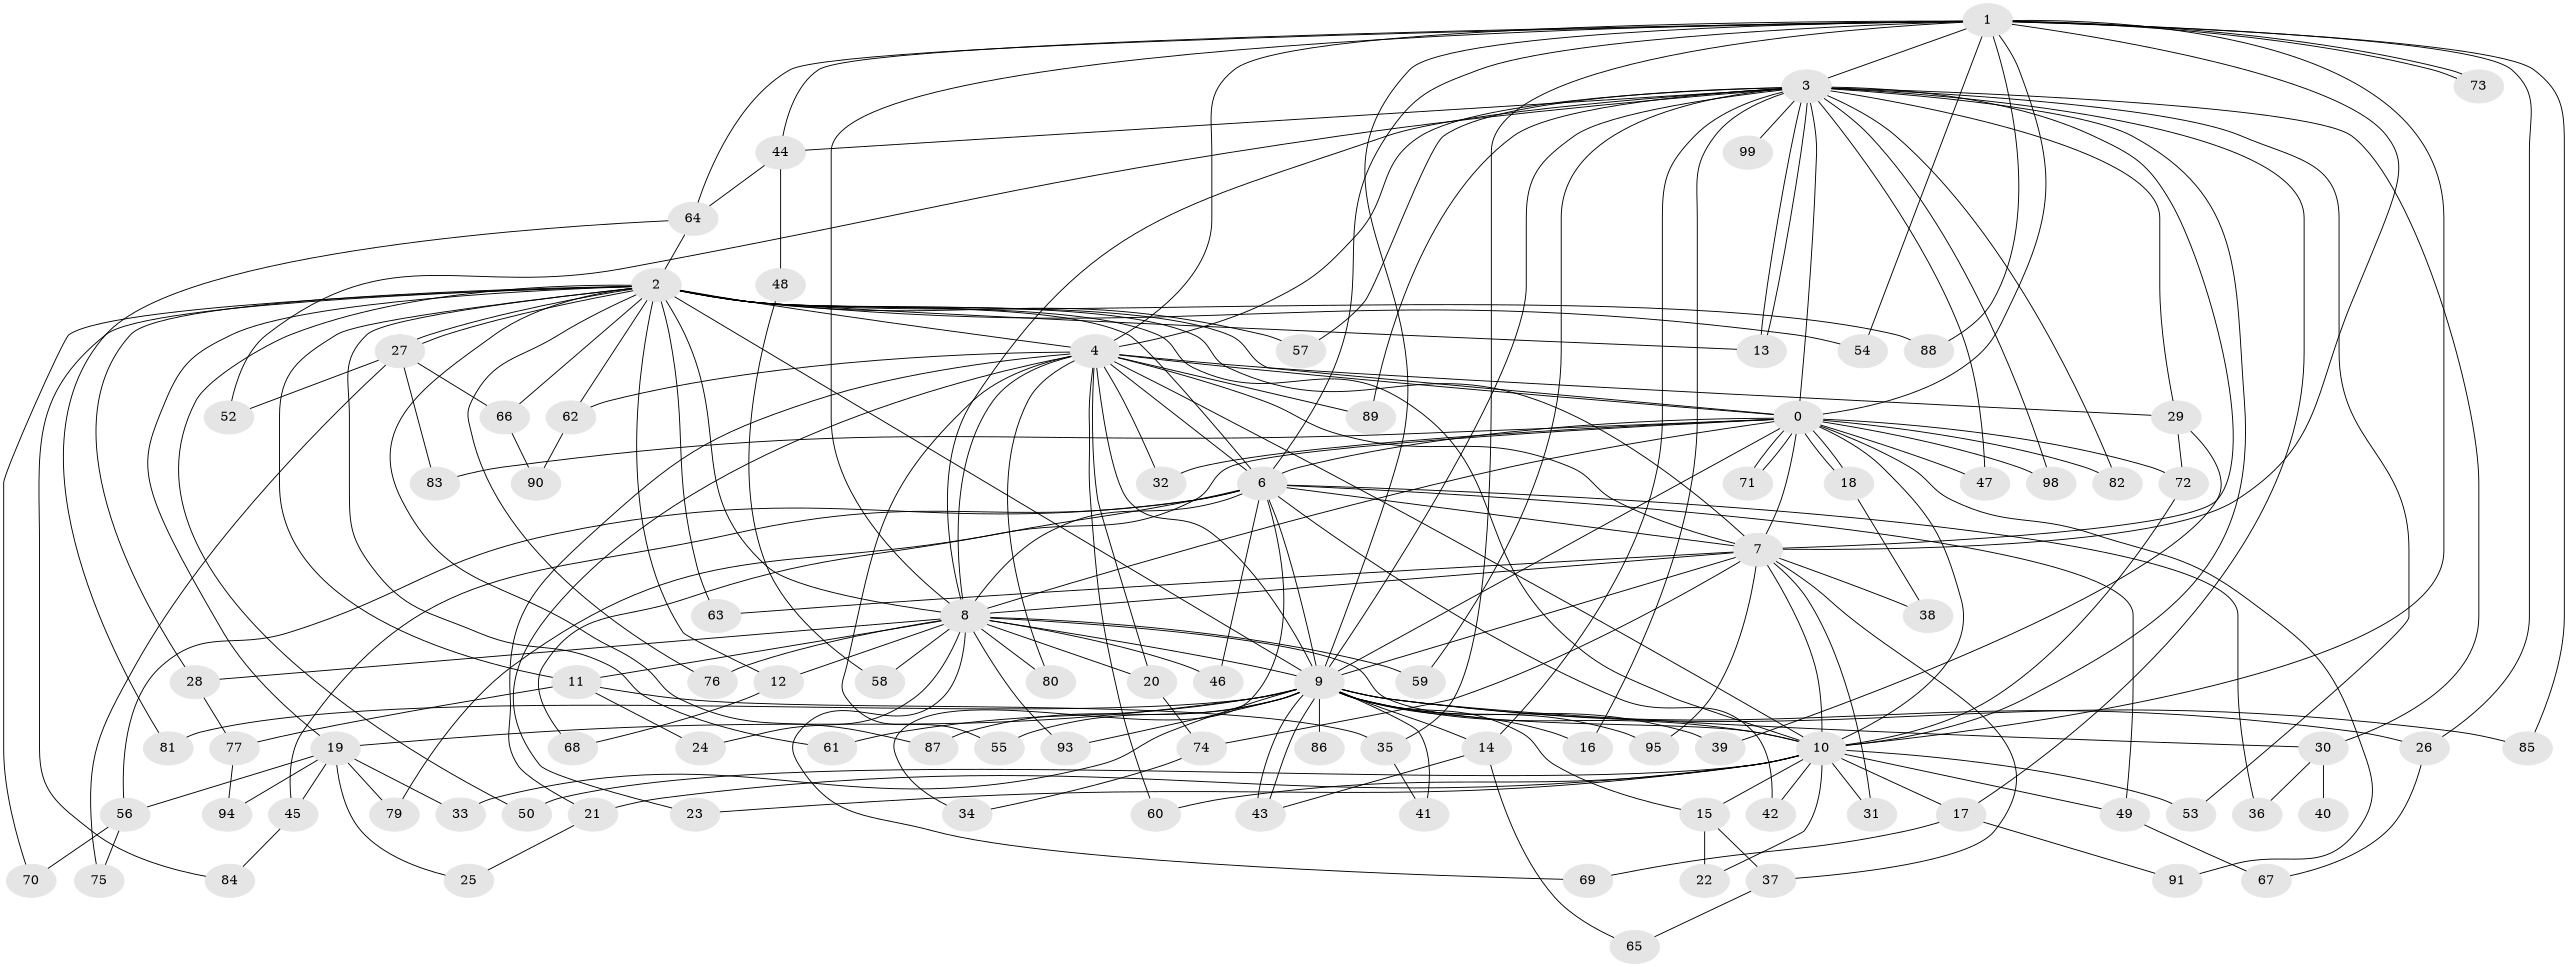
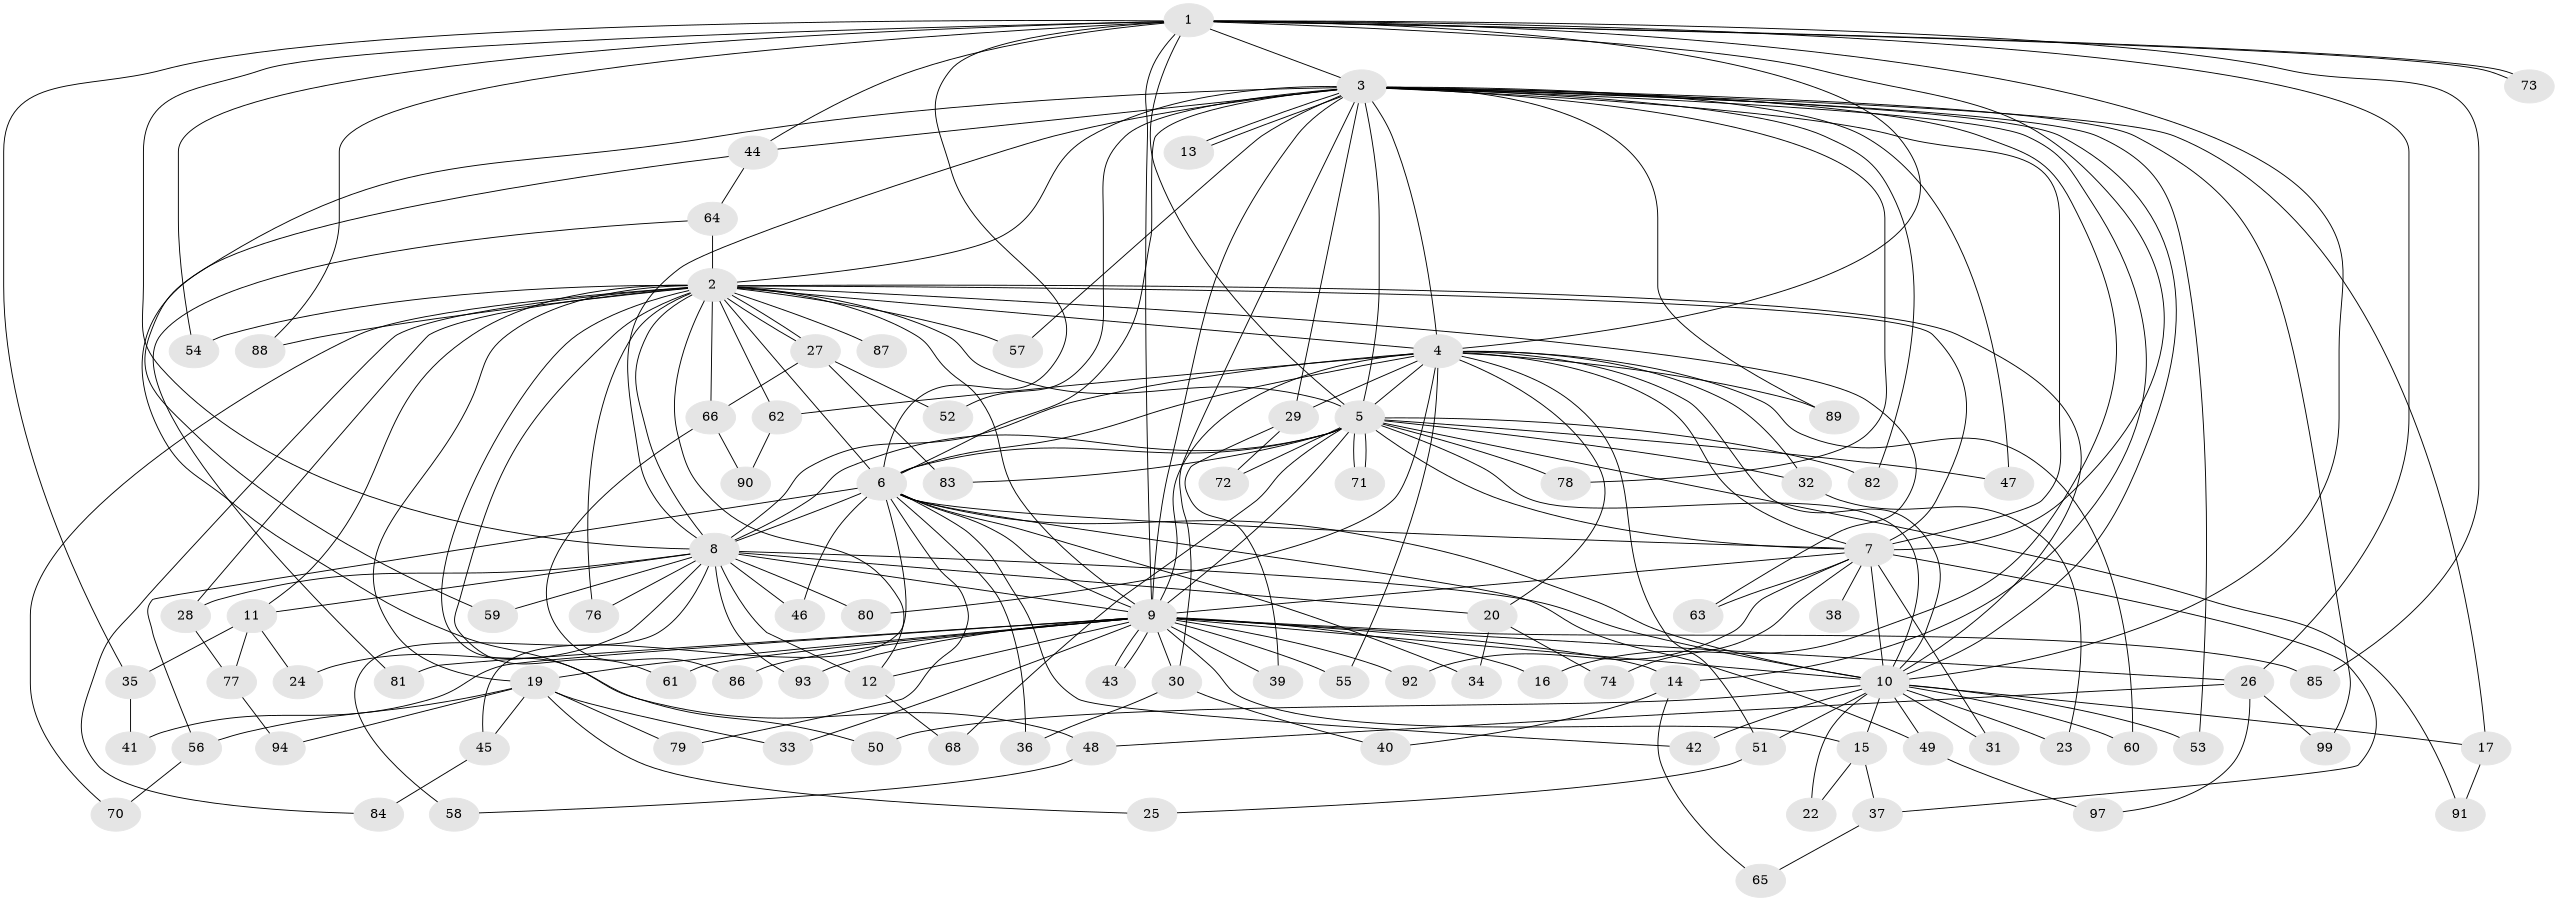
(1293, 37) -> none
none -> (1152, 211)
(1287, 330) -> (1043, 193)
(1798, 417) -> (1360, 417)
(1849, 484) -> none
(2051, 484) -> (1566, 484)
(675, 507) -> (2034, 531)
(1343, 584) -> none
none -> (548, 585)
(2039, 663) -> (1389, 540)
(1126, 714) -> (1011, 649)
none -> (1670, 714)
none -> (2287, 715)
(1654, 748) -> (1410, 682)
(1419, 769) -> (1596, 712)
(1087, 787) -> (1484, 649)
(593, 815) -> (1761, 748)
(99, 881) -> none
(1588, 881) -> none
(2266, 881) -> (2098, 815)
